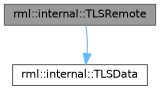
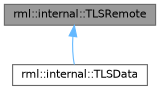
(87, 39) -> (73, 51)
